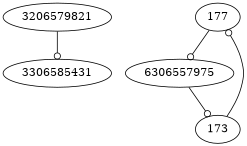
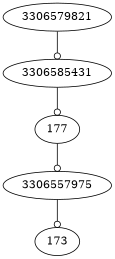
(57, 17) -> (57, 17)
(180, 73) -> (57, 185)
(243, 76) -> (57, 98)
